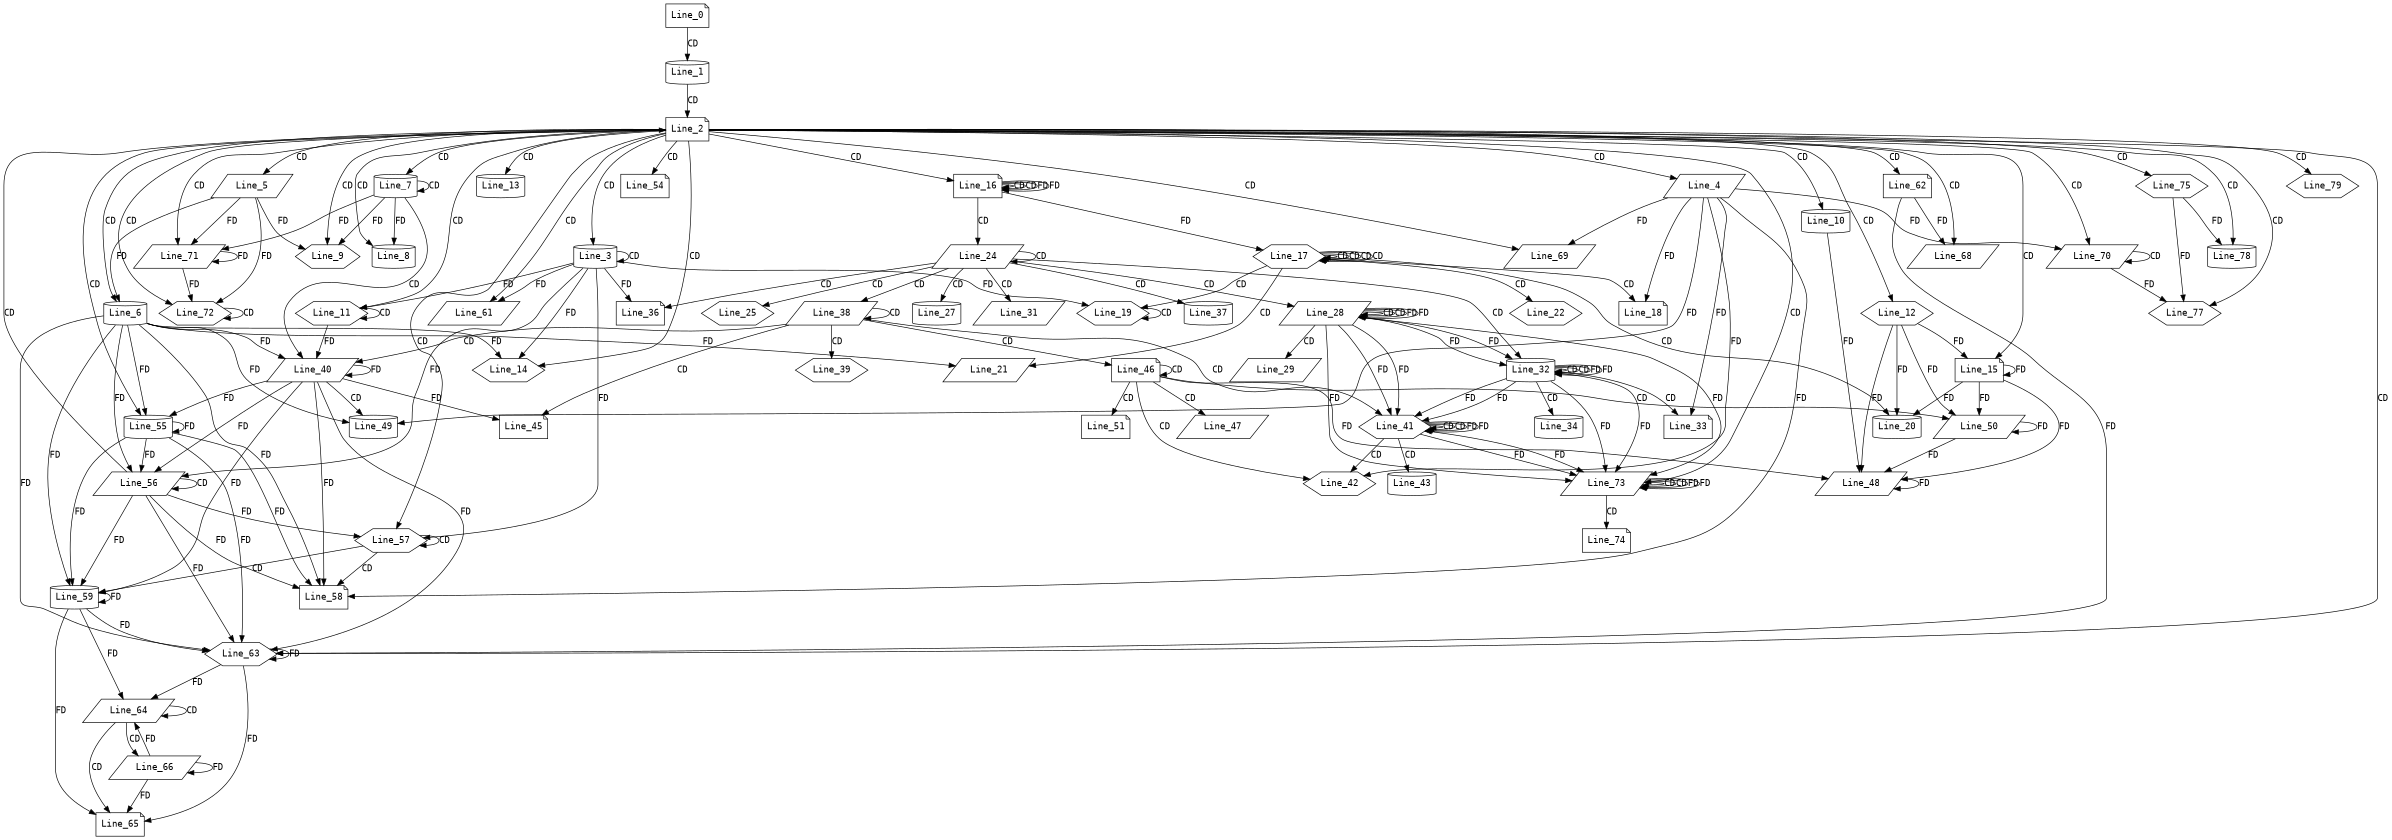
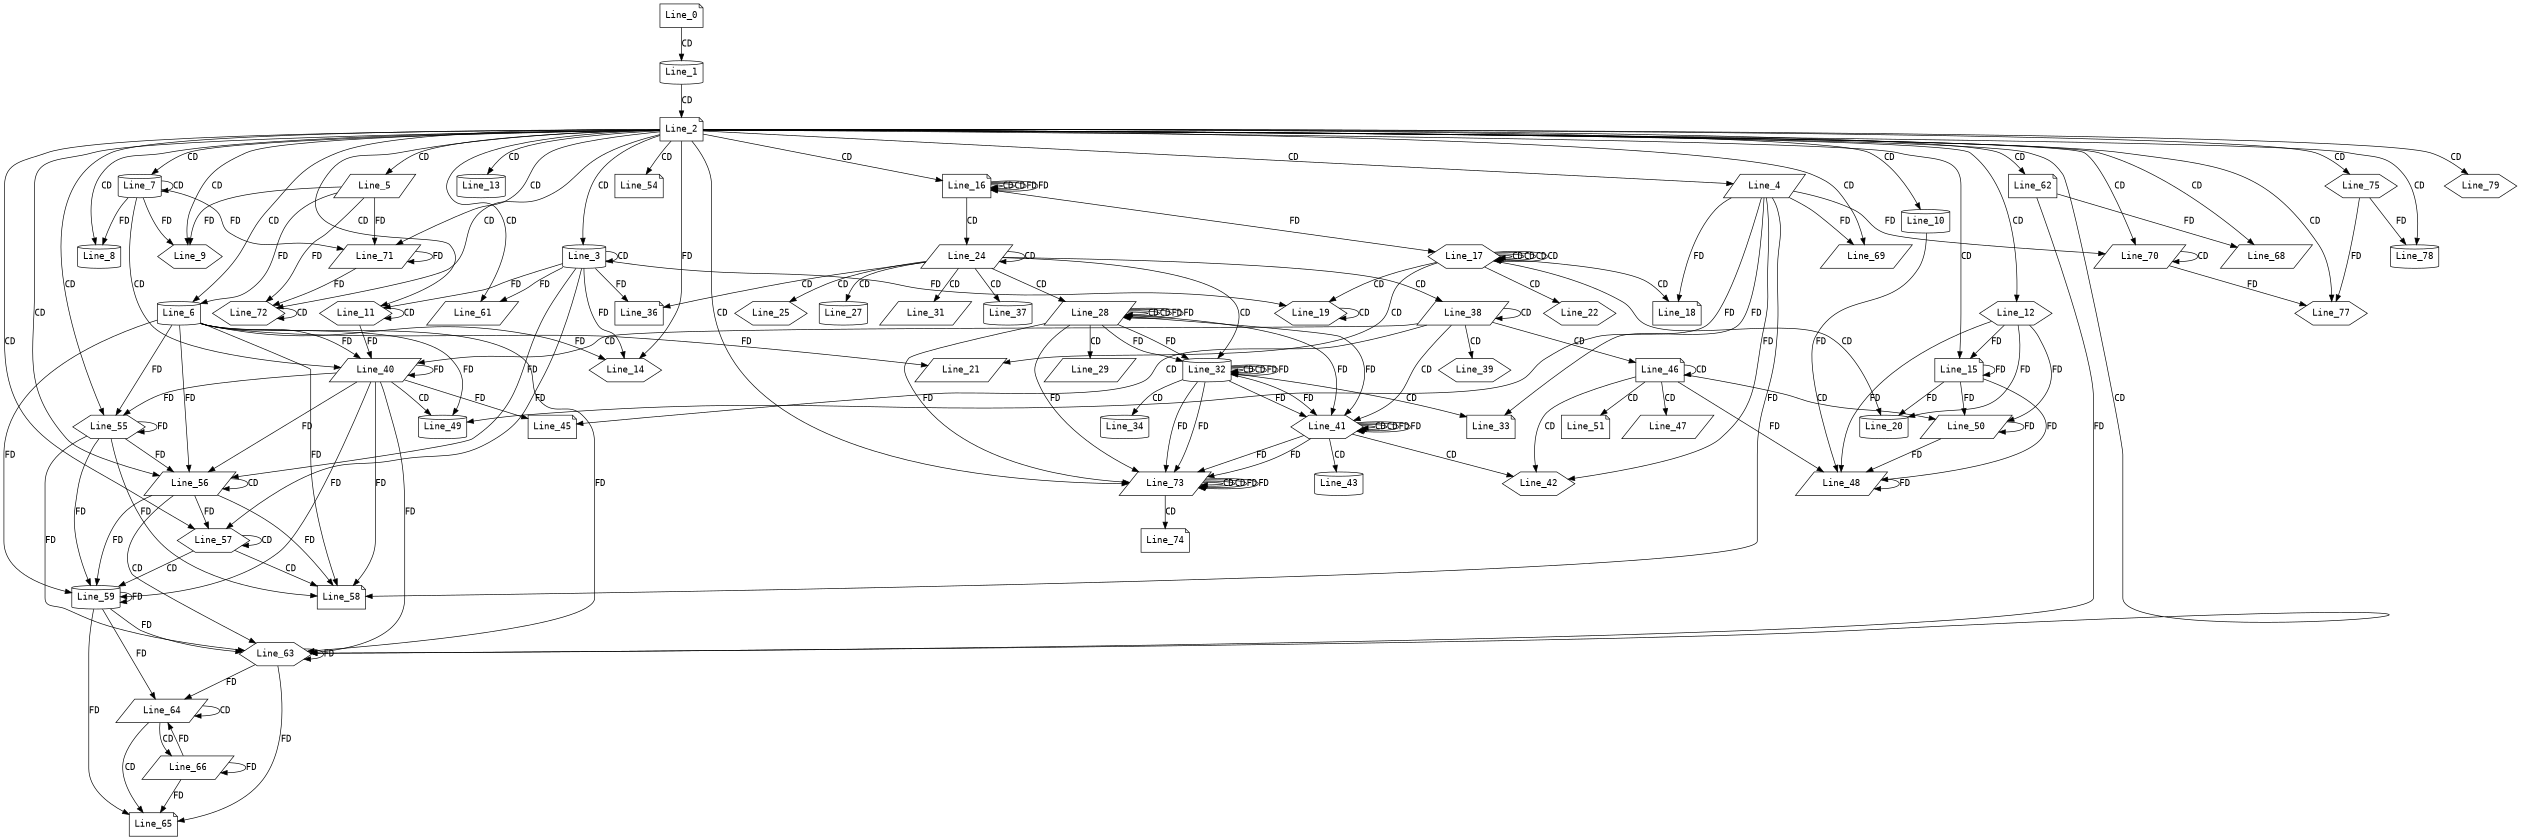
(131, 151) -> (87, 154)
(695, 257) -> (687, 257)
(148, 427) -> (109, 427)
(198, 569) -> (137, 569)
